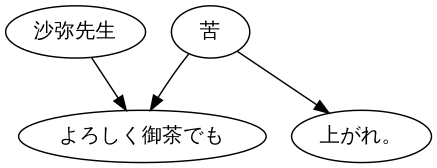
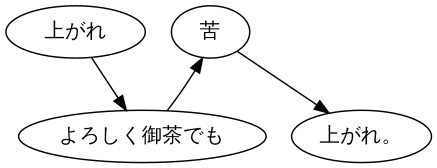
(76, 32) -> (76, 32)
(173, 75) -> (182, 91)
